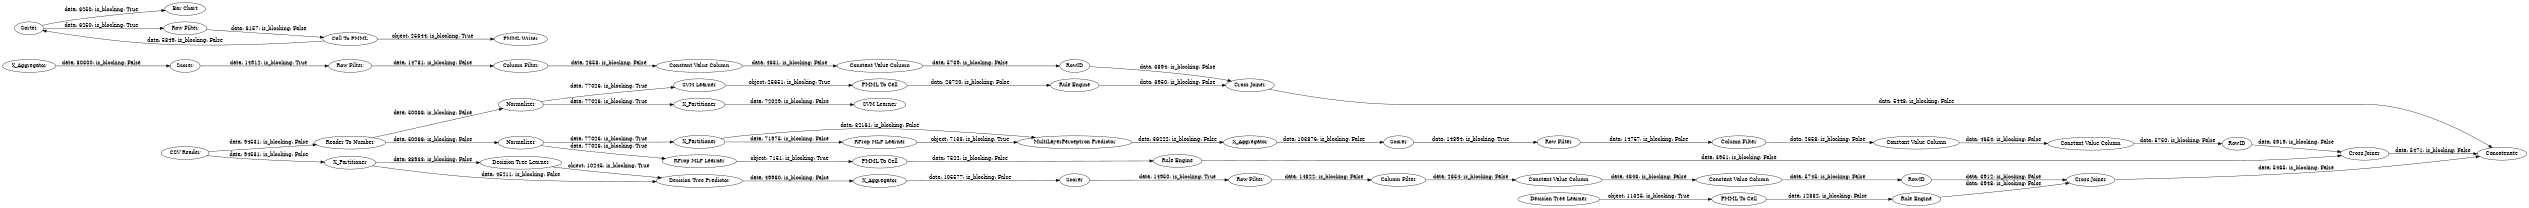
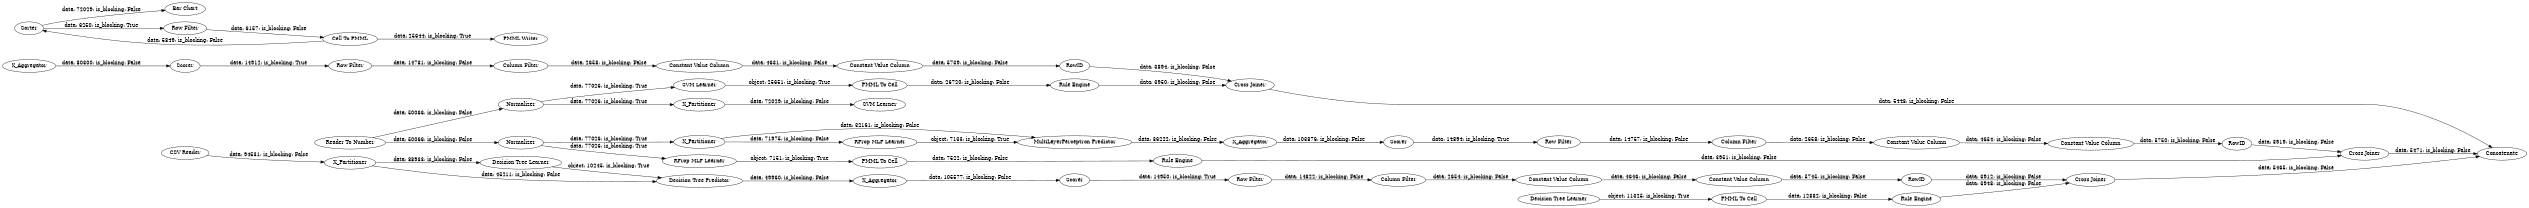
(101, 10) -> (101, 10)
(433, 36) -> (433, 36)
(261, 148) -> none
